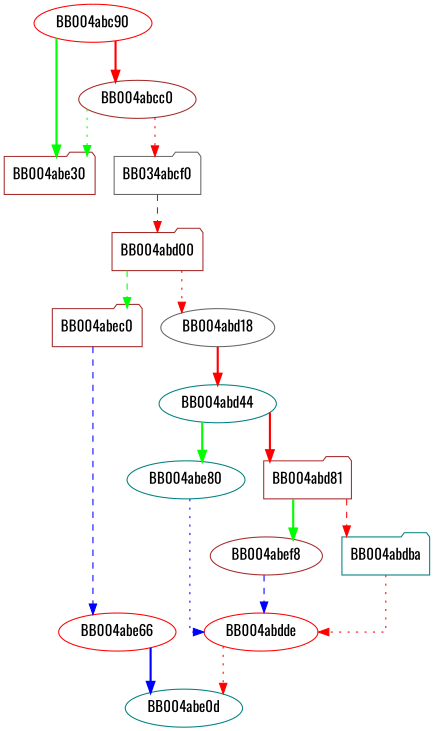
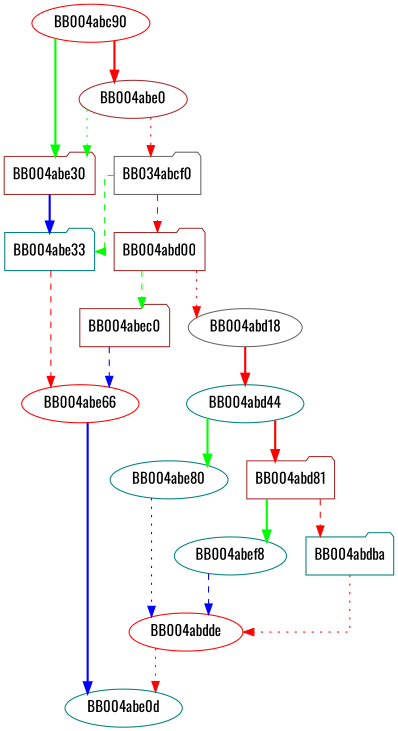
(137, 99) -> (133, 99)
none -> (50, 252)
(266, 556) -> (230, 556)
